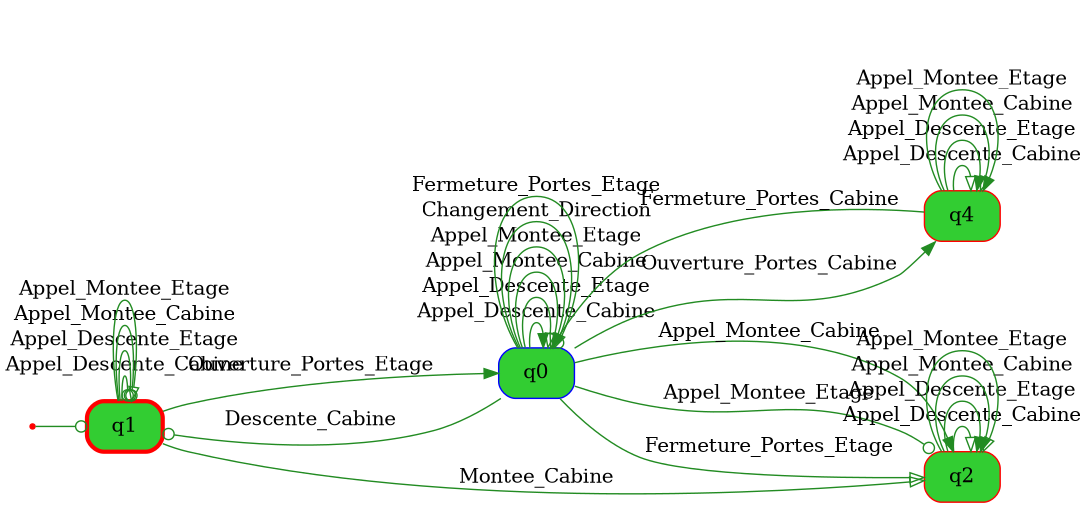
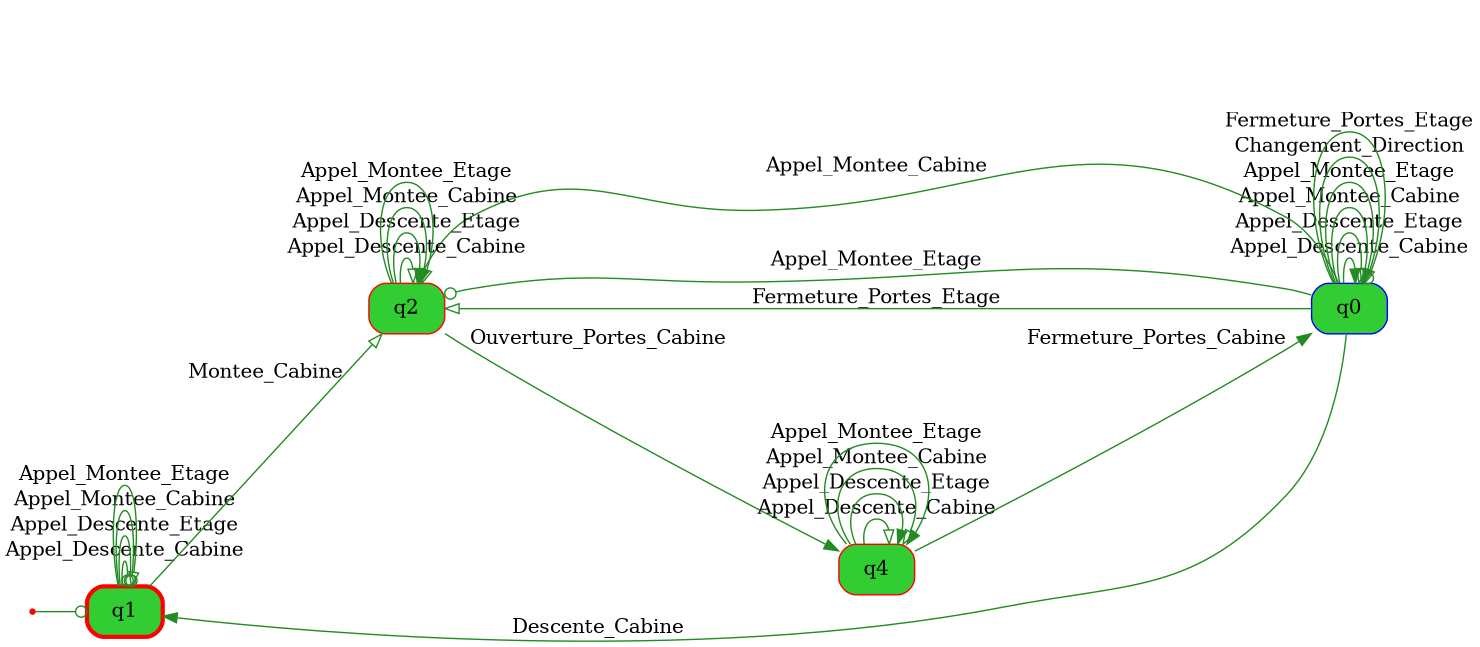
(751, 300) -> (634, 442)
(322, 383) -> none
(342, 444) -> (834, 630)
